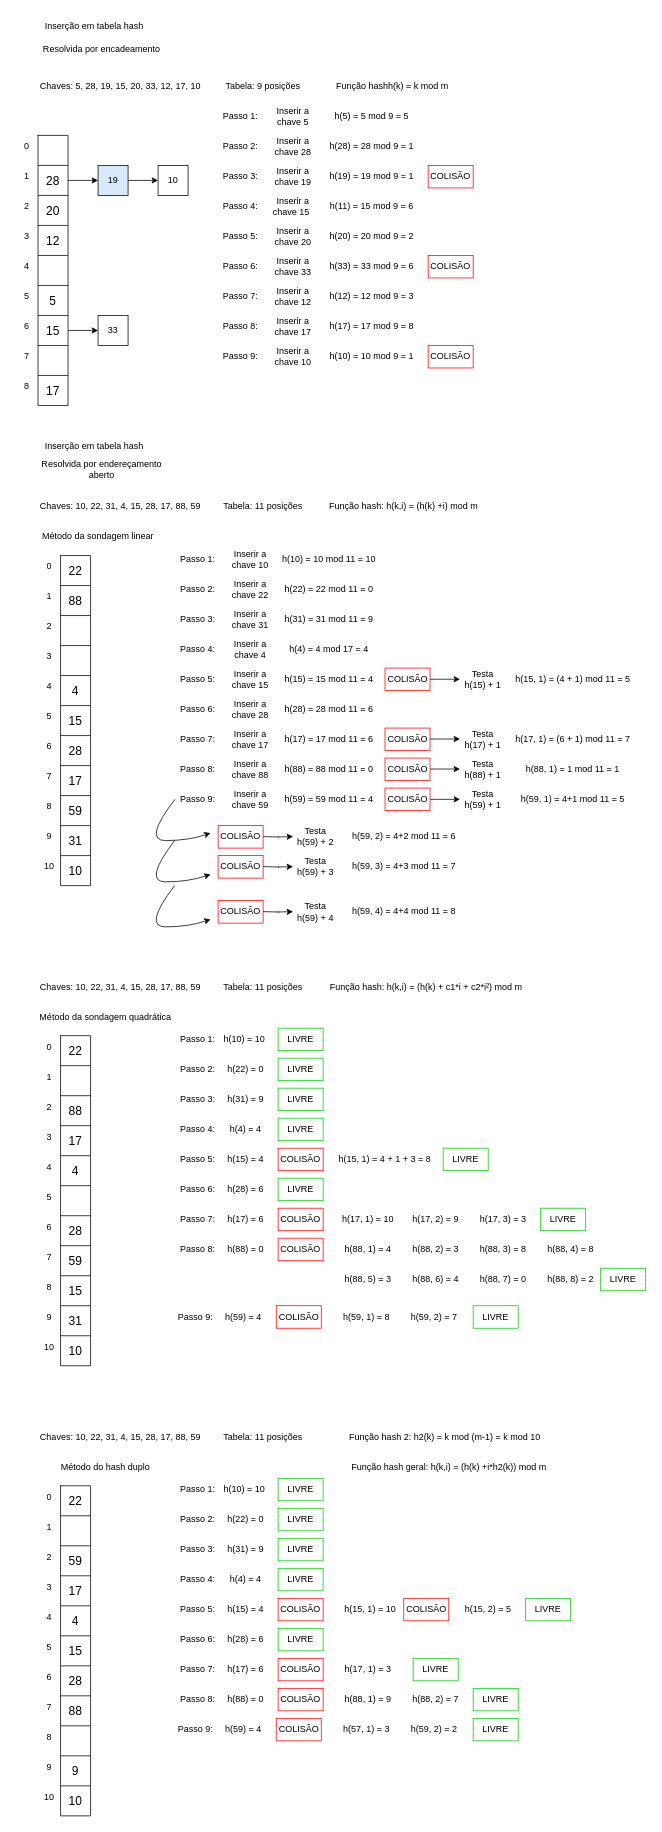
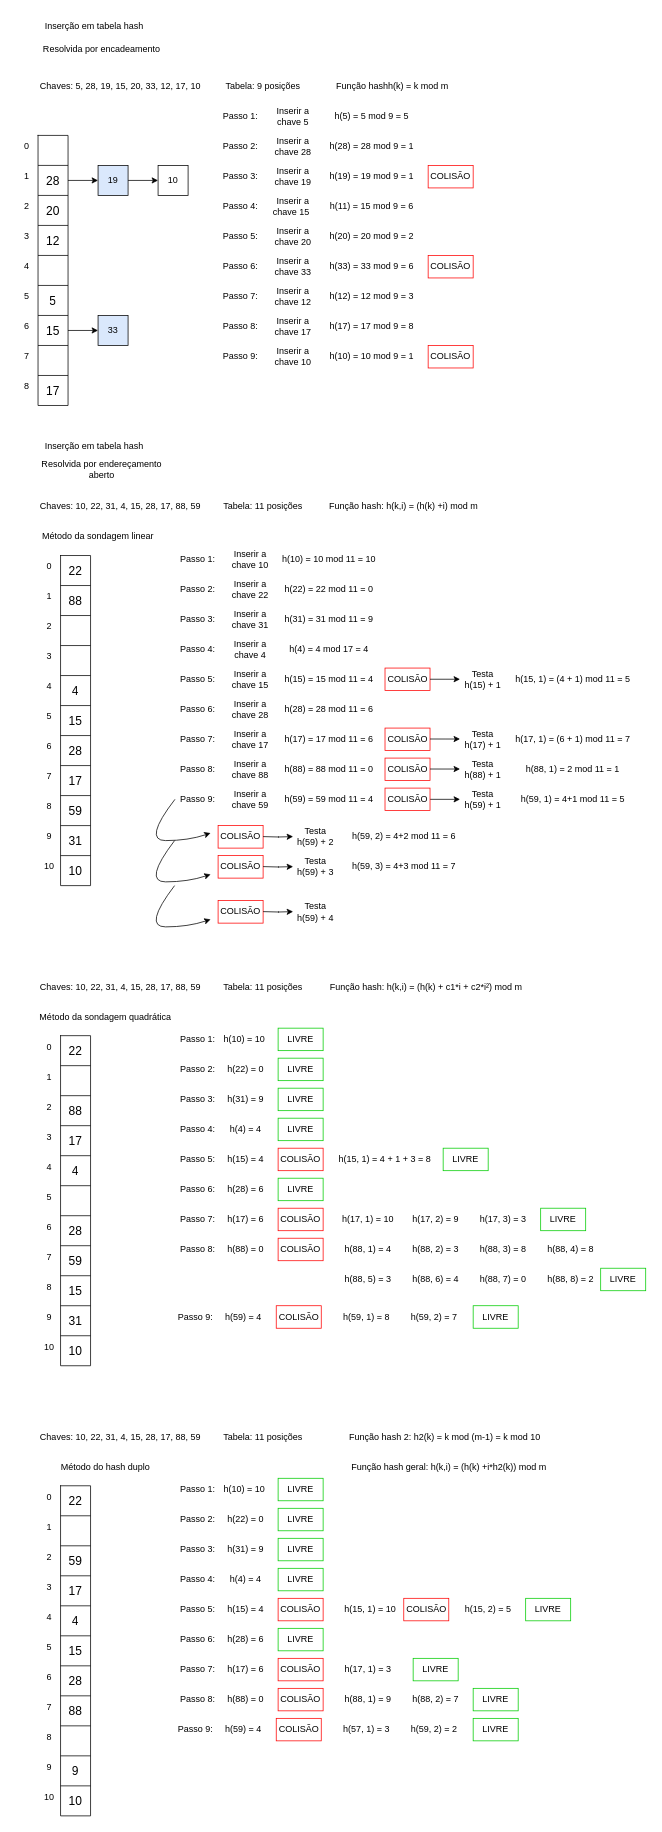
(113, 330) -> (113, 330)
(573, 769) -> (573, 769)
(404, 912) -> none
